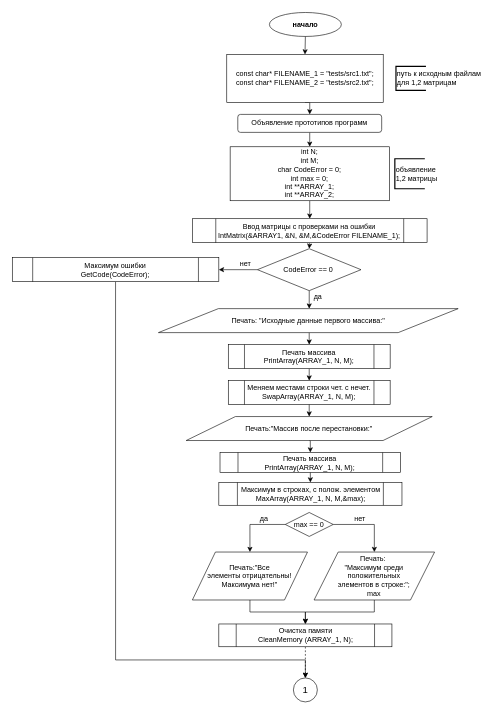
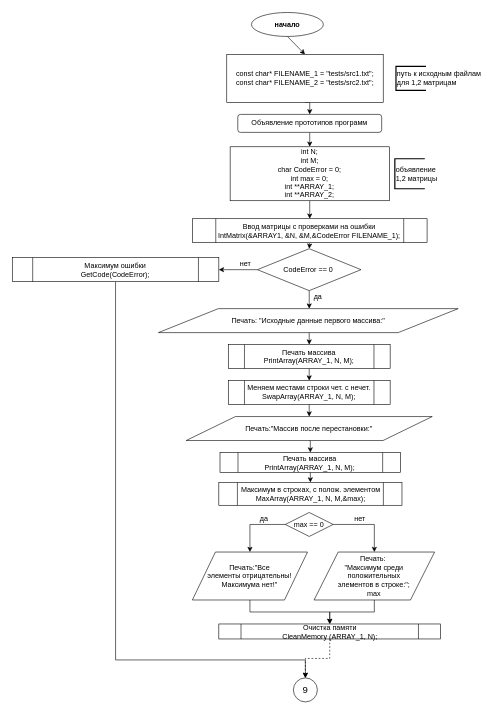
(306, 24) -> (288, 24)
(306, 636) -> (330, 632)
(306, 690) -> (306, 690)
